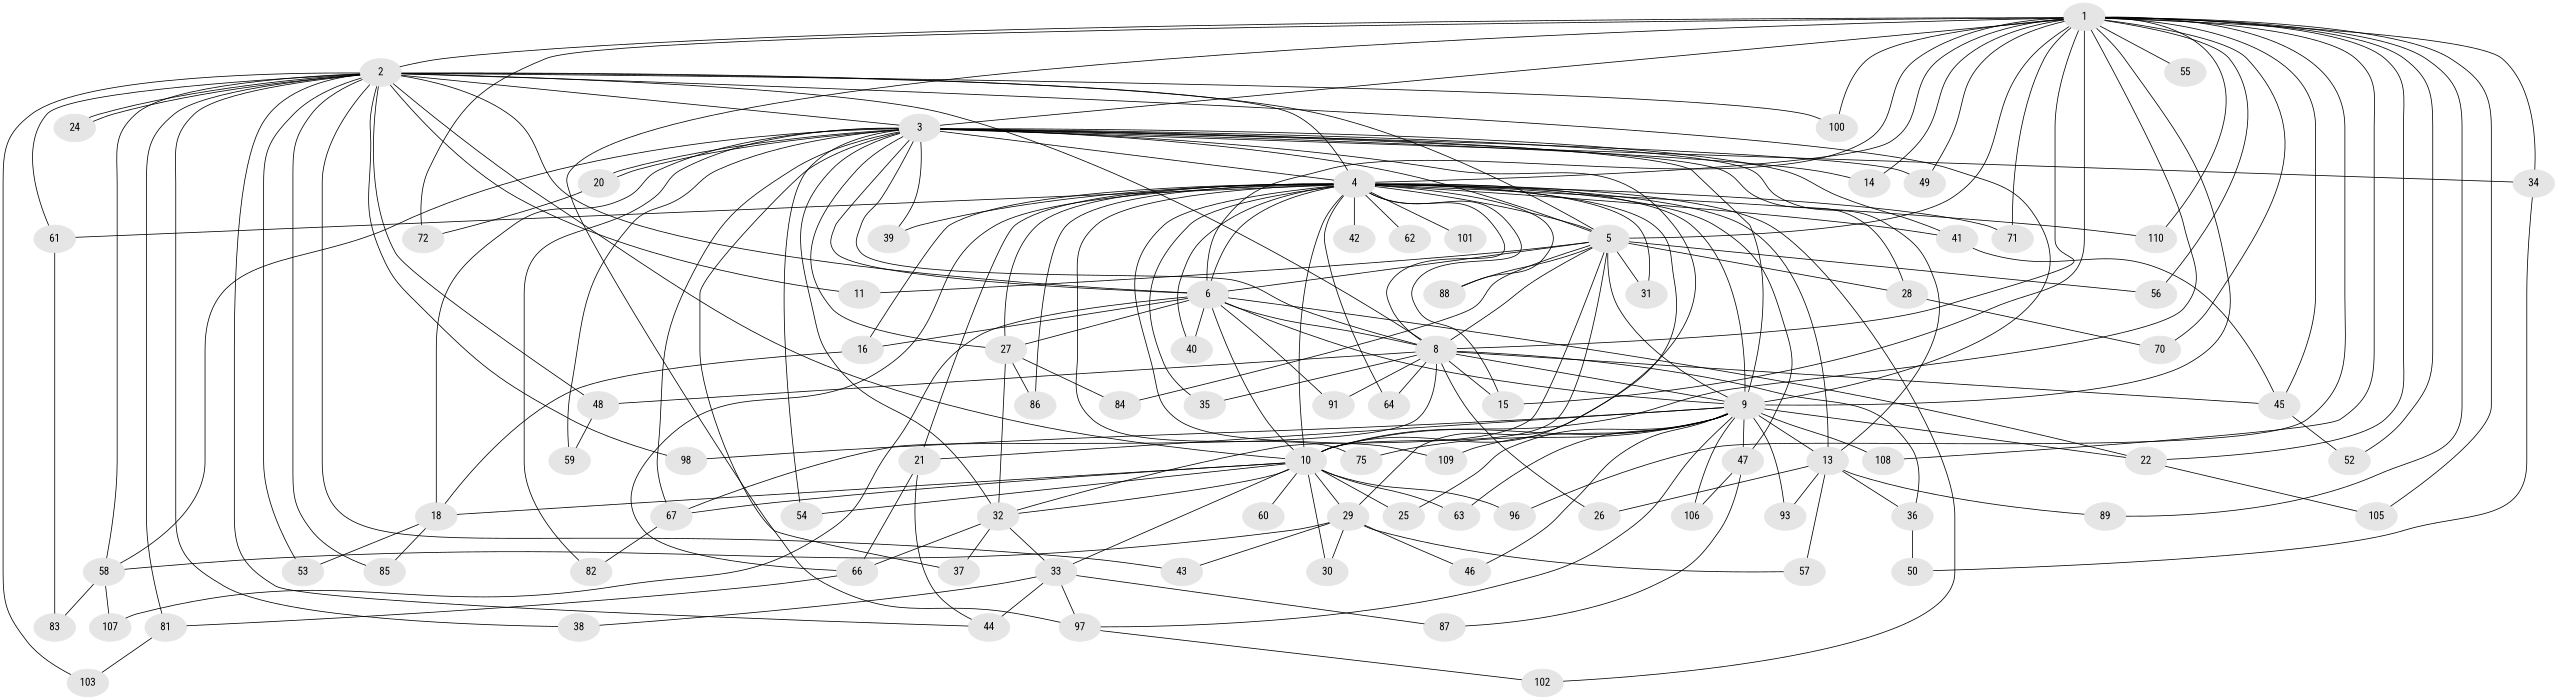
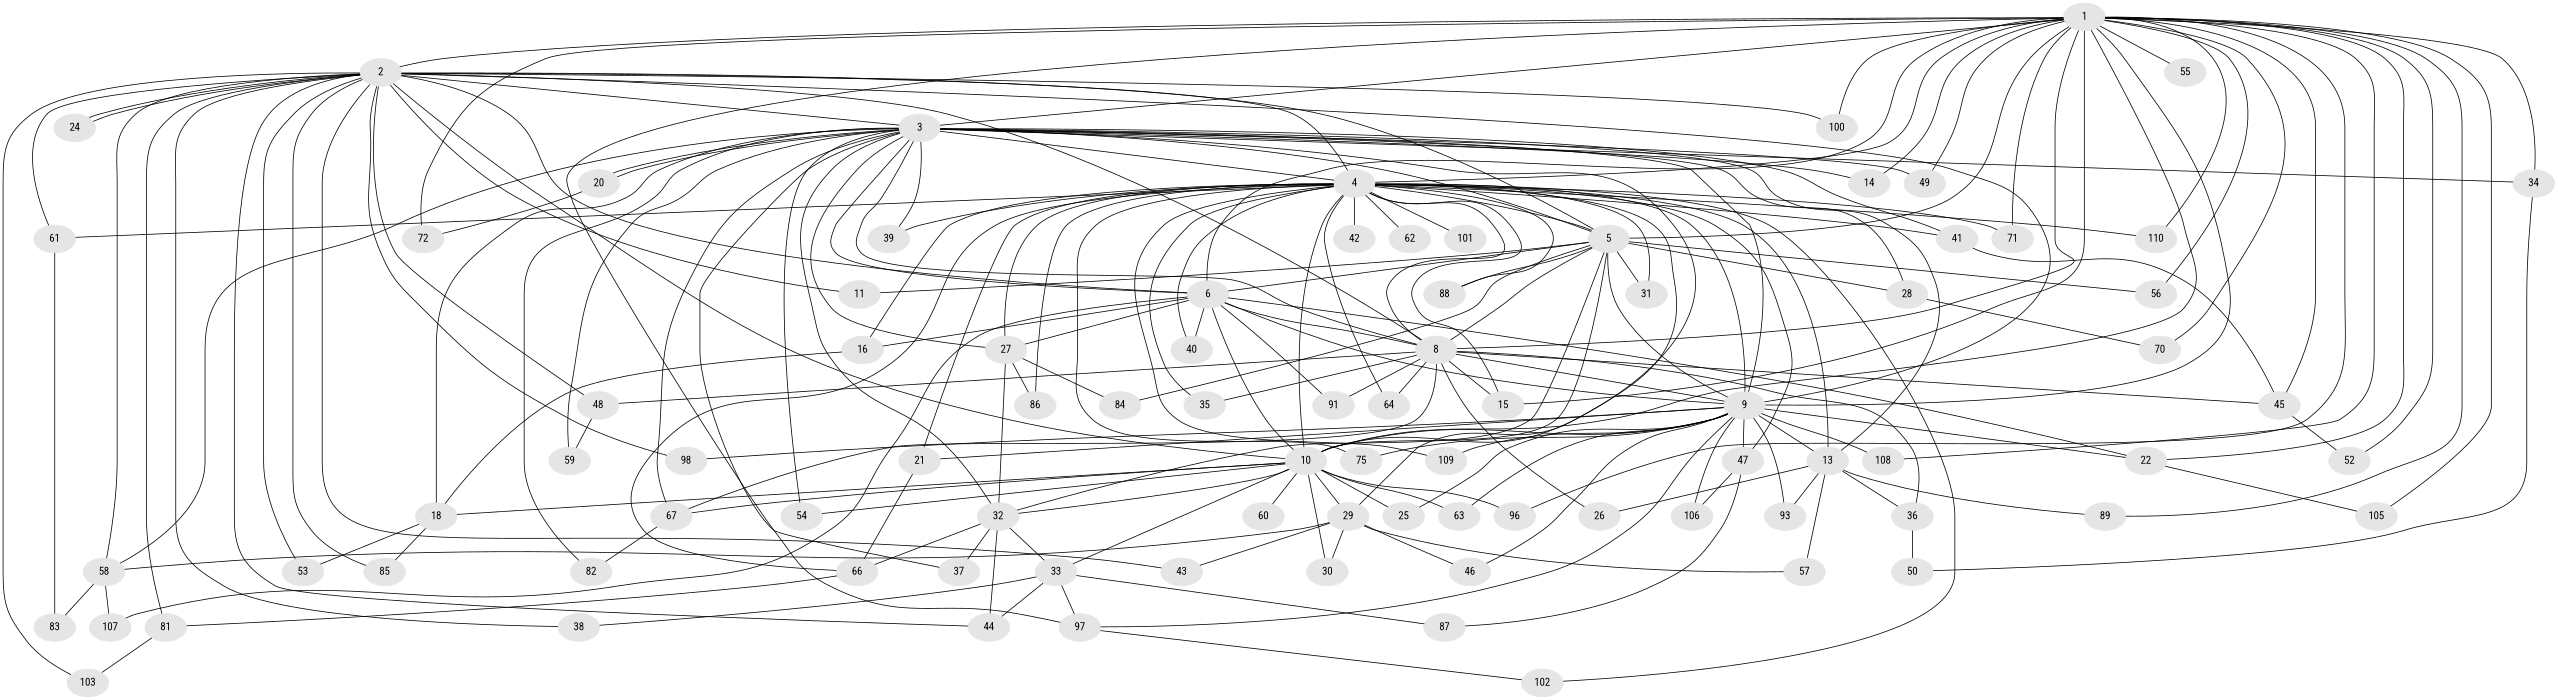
(1257, 215) -> none
(924, 570) -> (994, 572)
